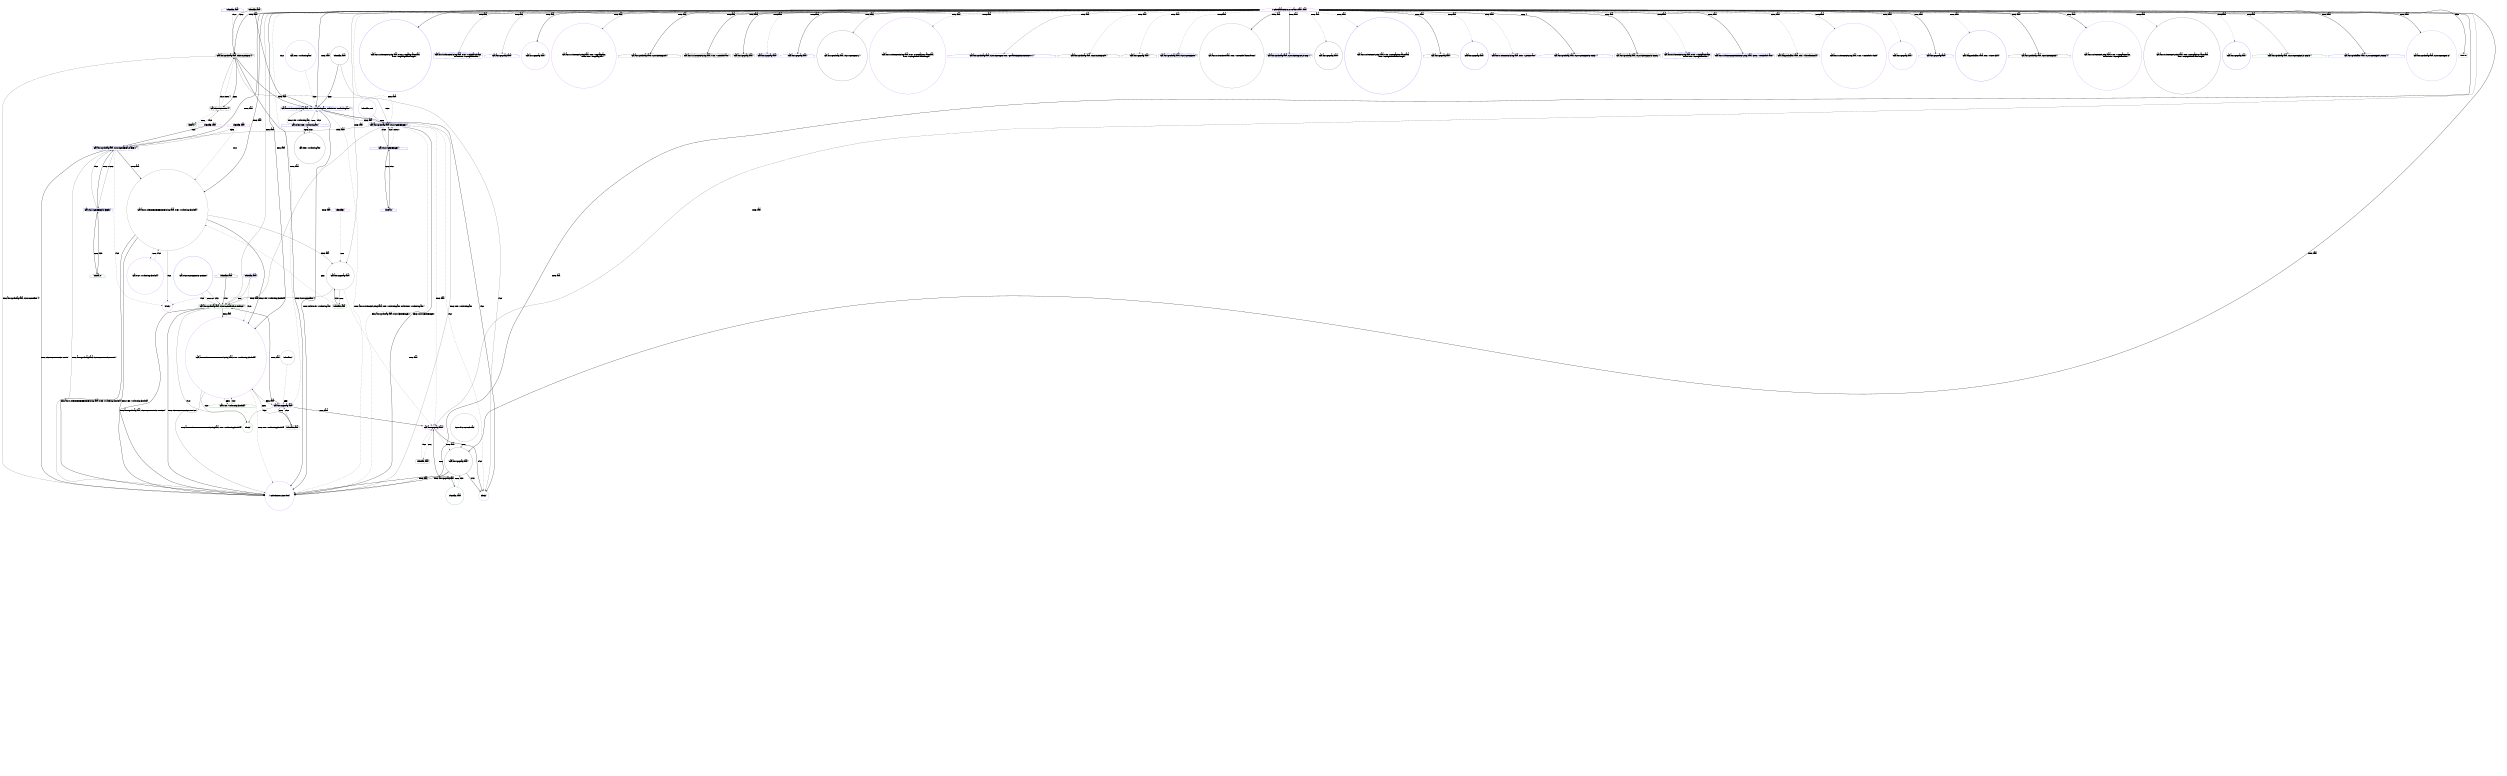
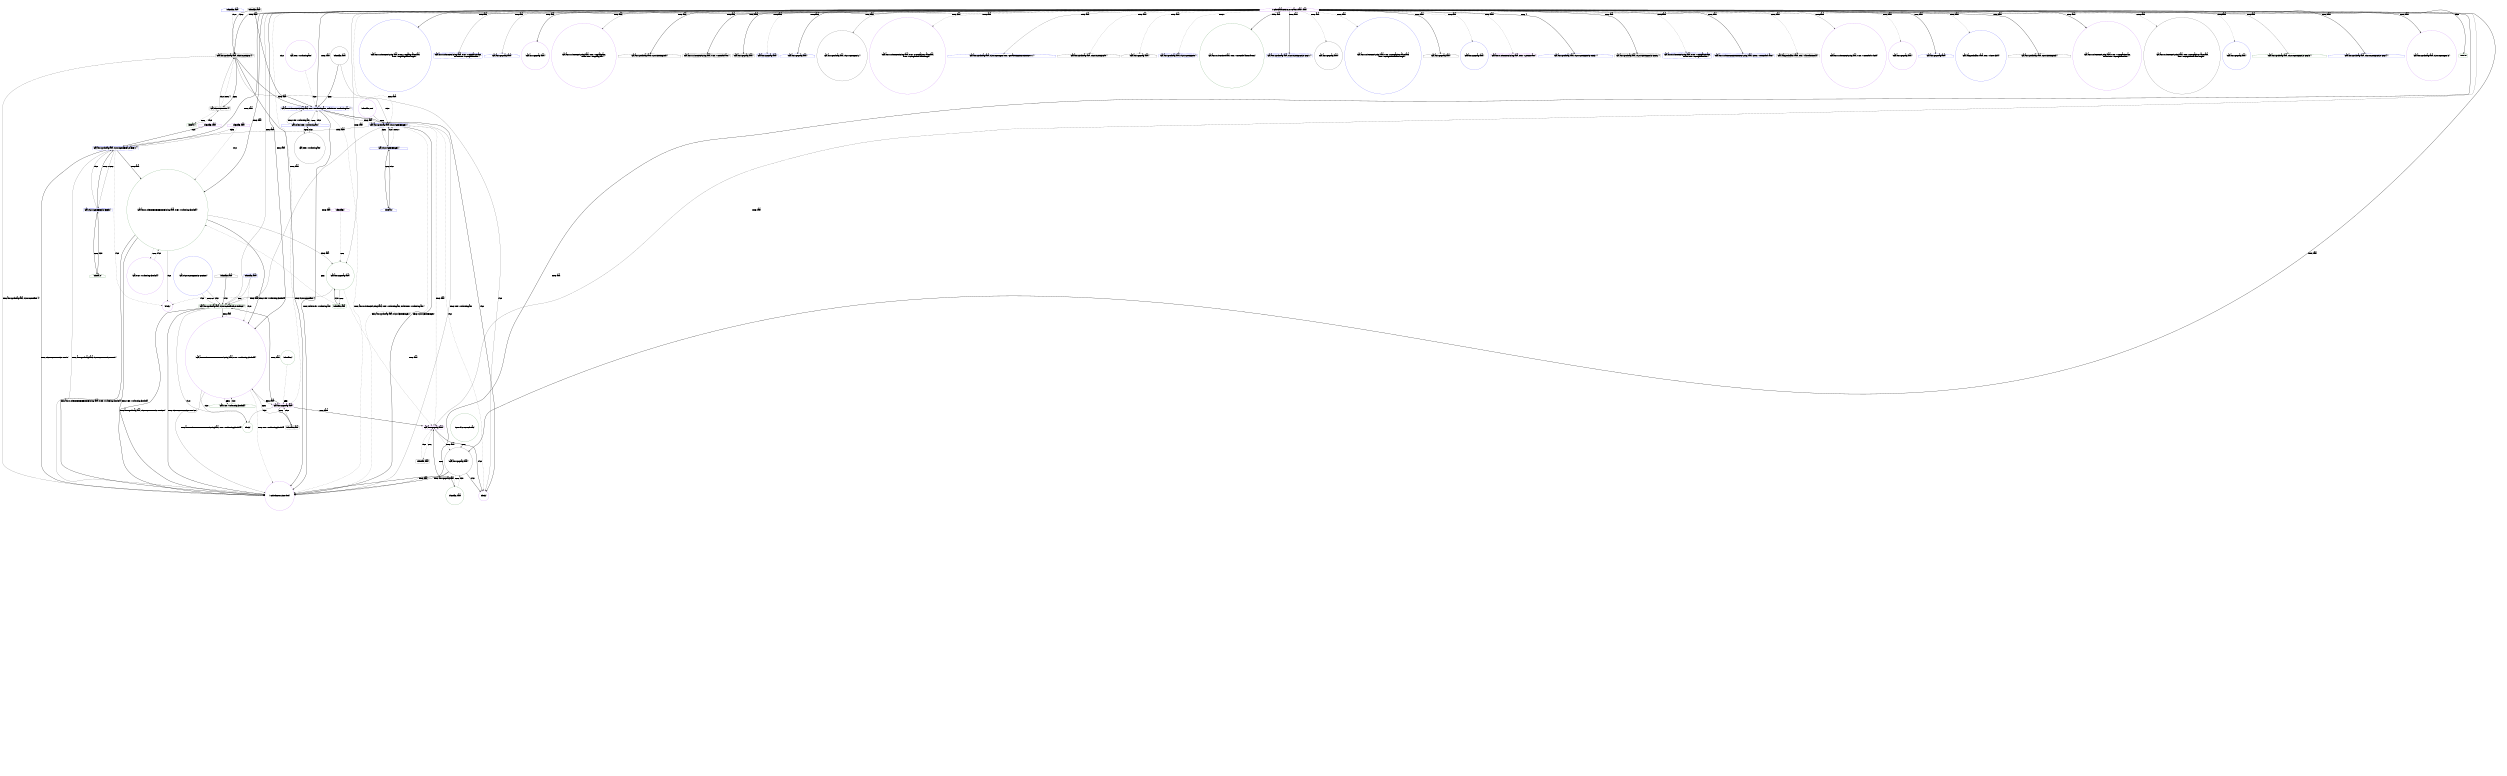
(1689, 10) -> (1688, 11)
(1222, 15) -> (1222, 15)
(1289, 56) -> (1289, 56)
(2366, 56) -> (2366, 56)
(384, 130) -> (384, 130)
